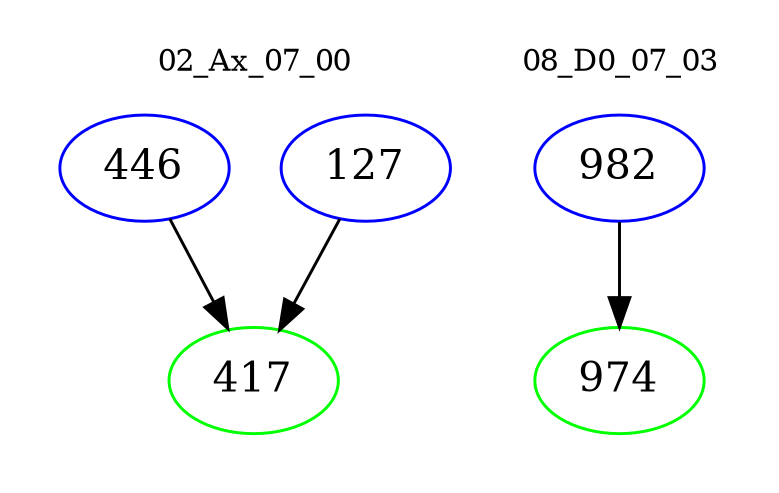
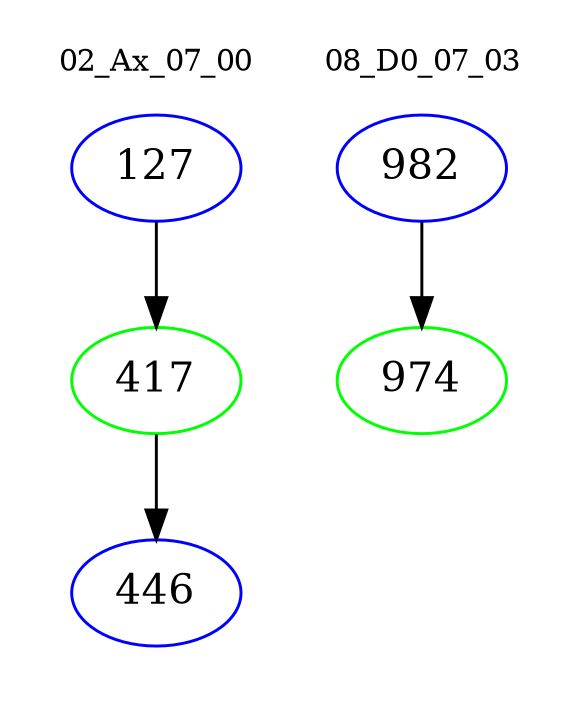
(192, 261) -> (156, 472)
